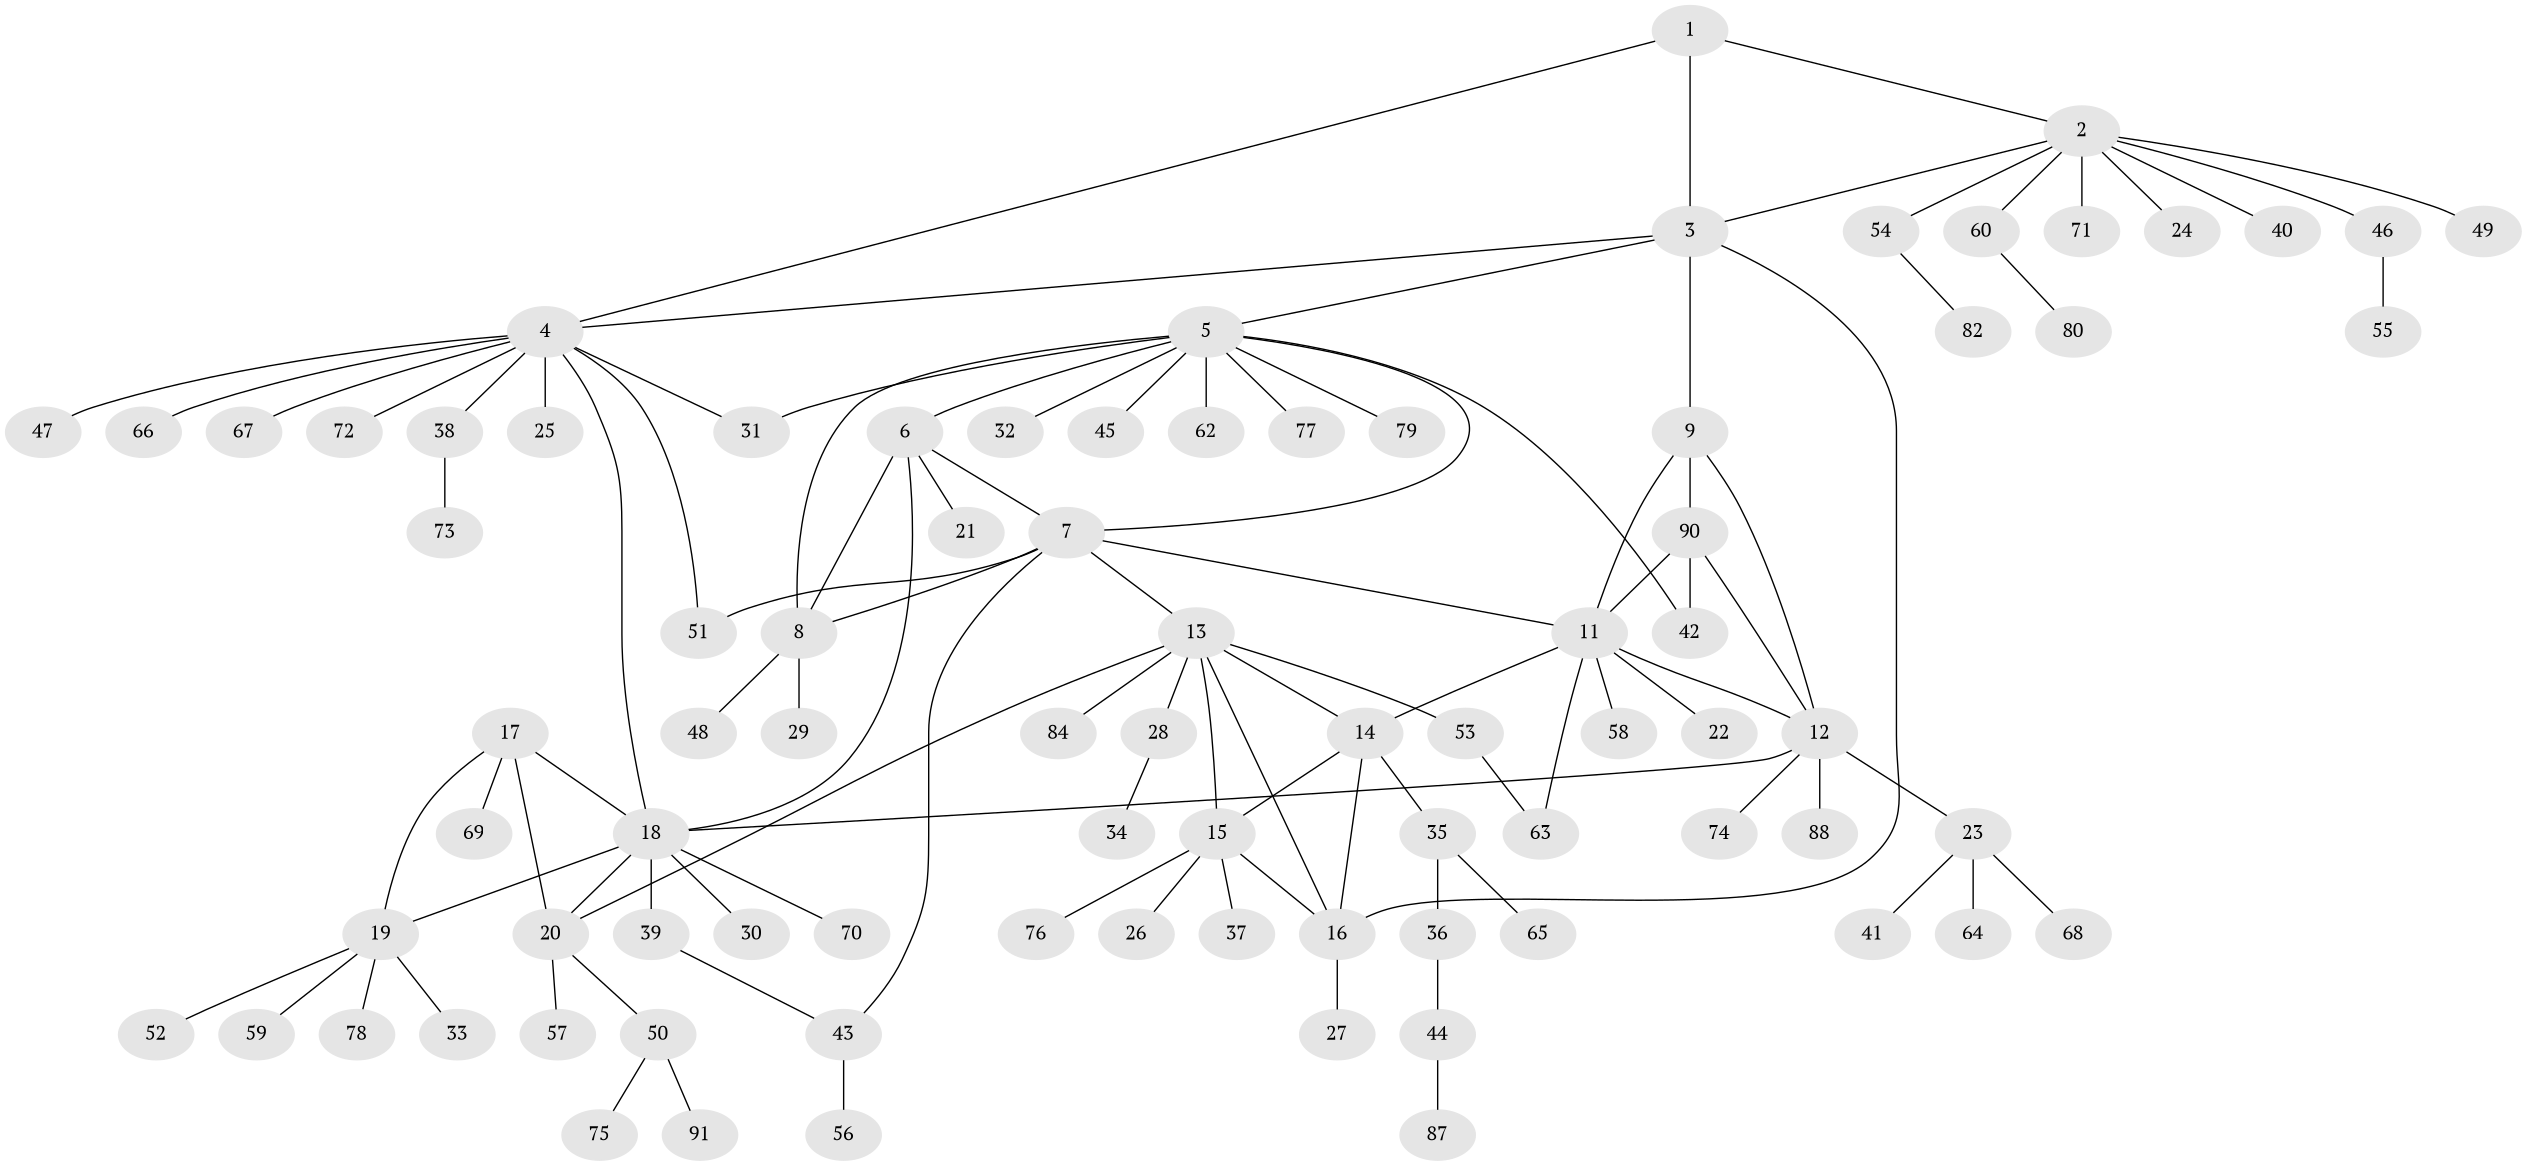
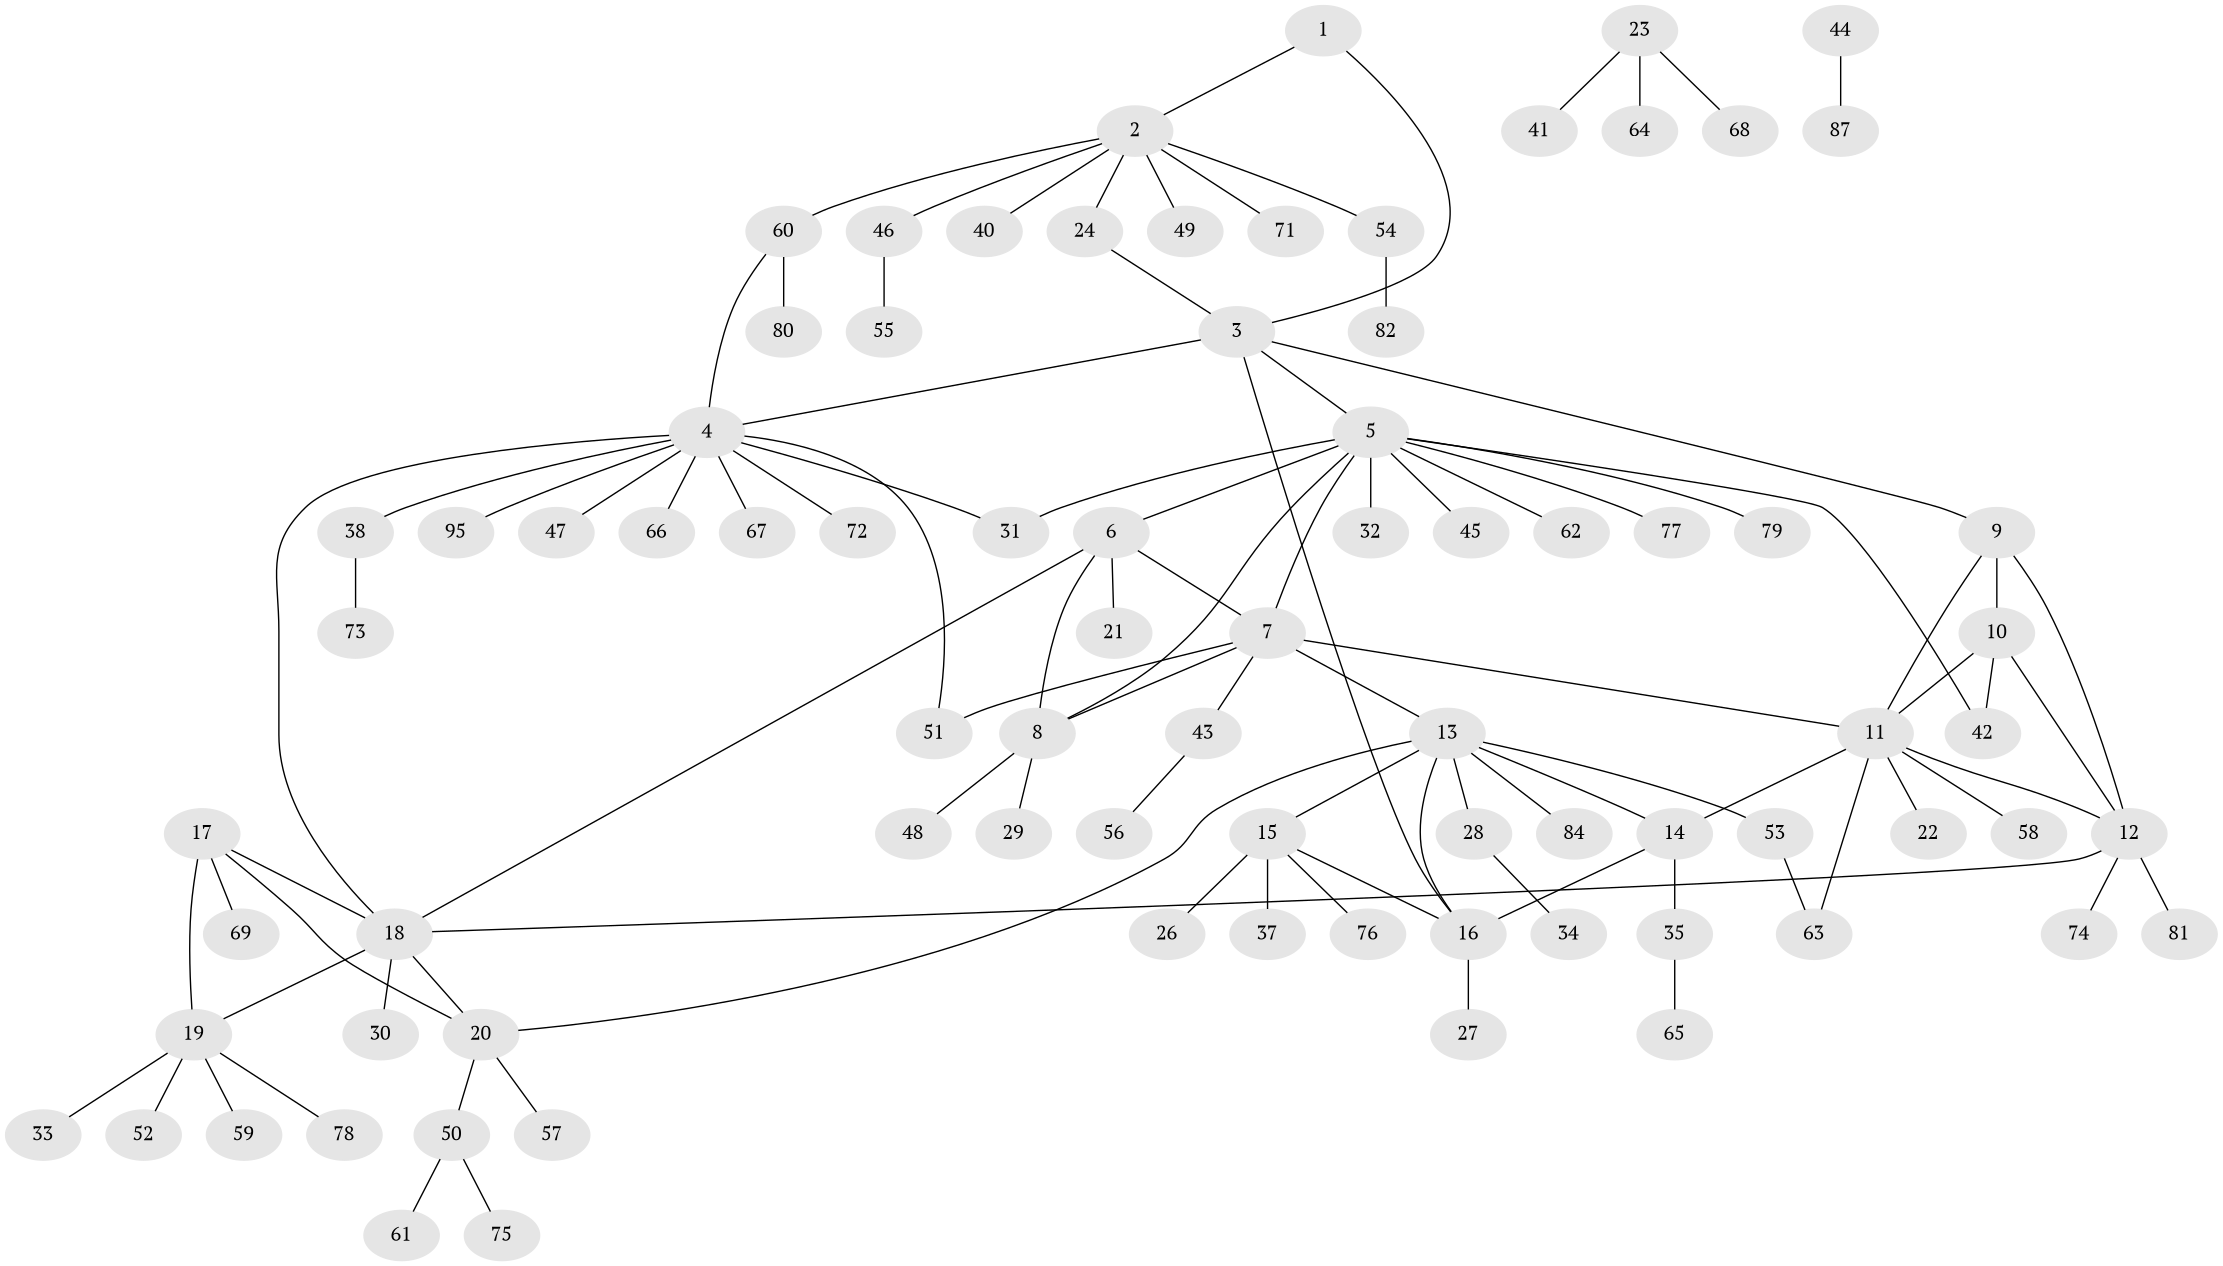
(1118, 181) -> (726, 326)
(1886, 181) -> (1161, 282)
(545, 432) -> (456, 533)
(1690, 533) -> (1997, 633)
(1889, 779) -> none
(1291, 784) -> none
(1820, 834) -> (2180, 934)
(651, 934) -> none
(852, 934) -> none
(1438, 934) -> none
(700, 1135) -> (402, 1235)
